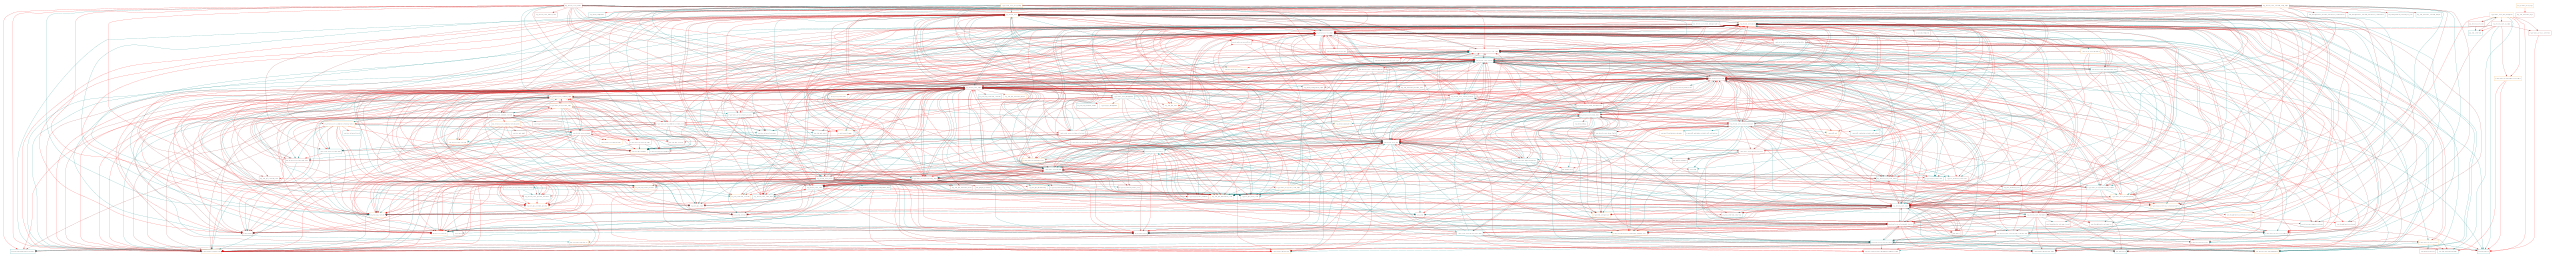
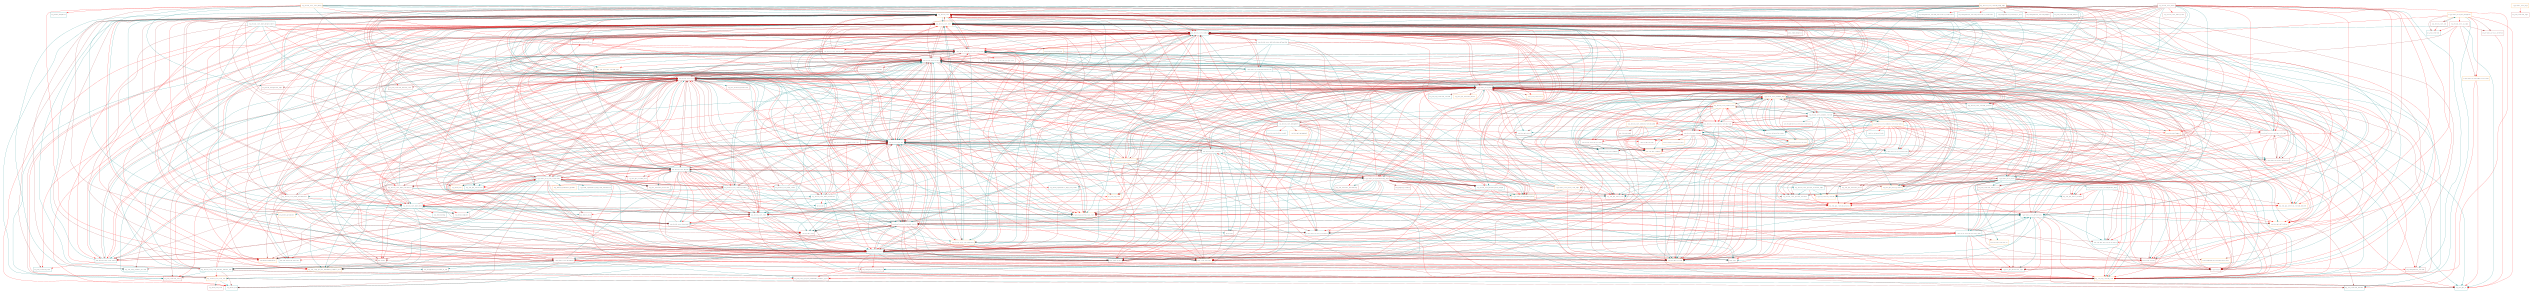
none -> (2038, 15)
(1037, 188) -> none
